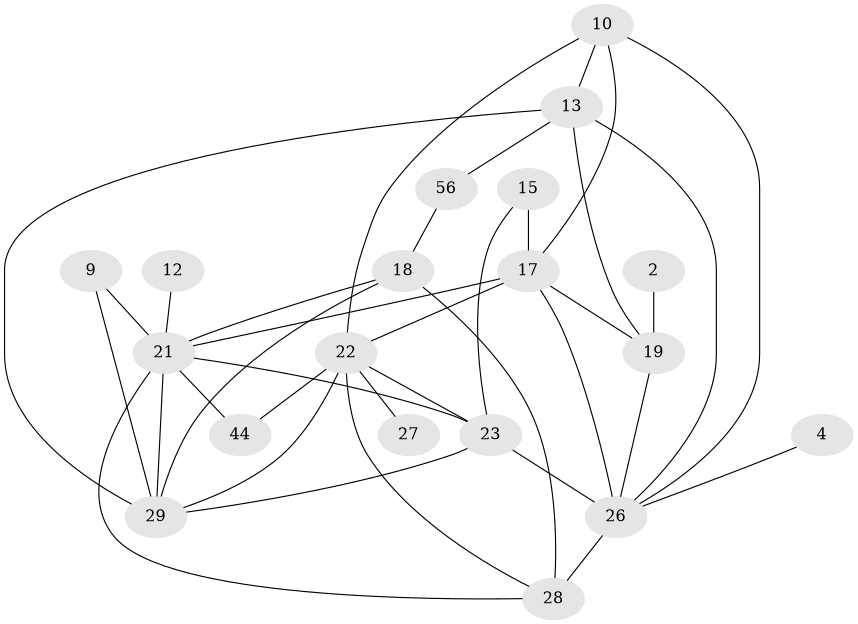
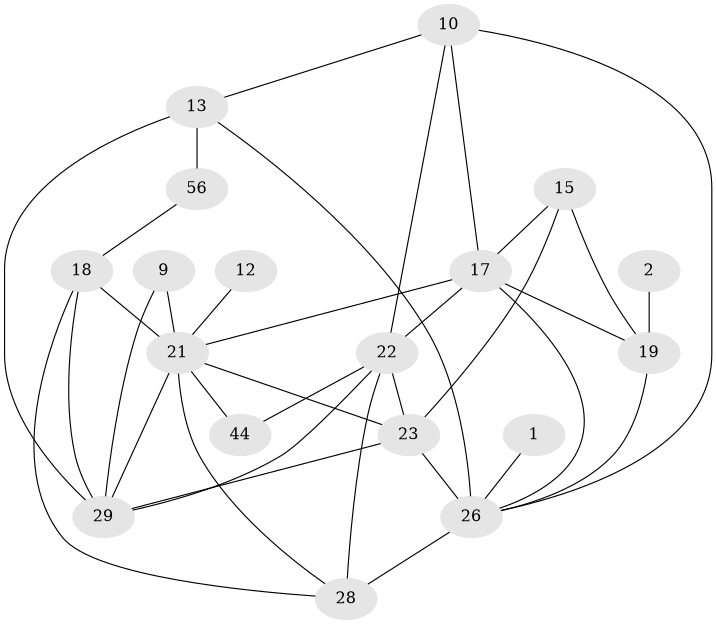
(594, 236) -> (599, 274)
(409, 435) -> none
(822, 435) -> (534, 435)
